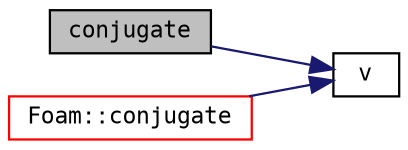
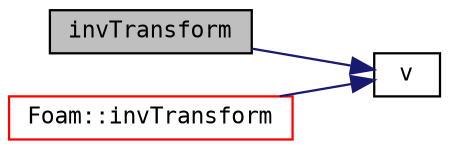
(130, 32) -> (151, 32)
(130, 118) -> (151, 118)
